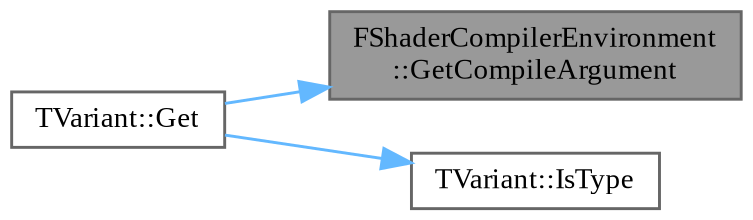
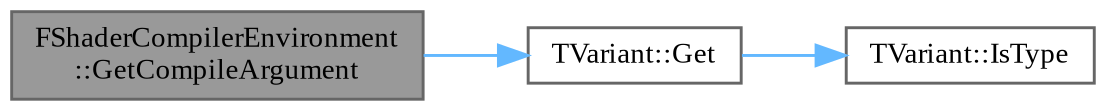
(262, 98) -> (461, 55)
